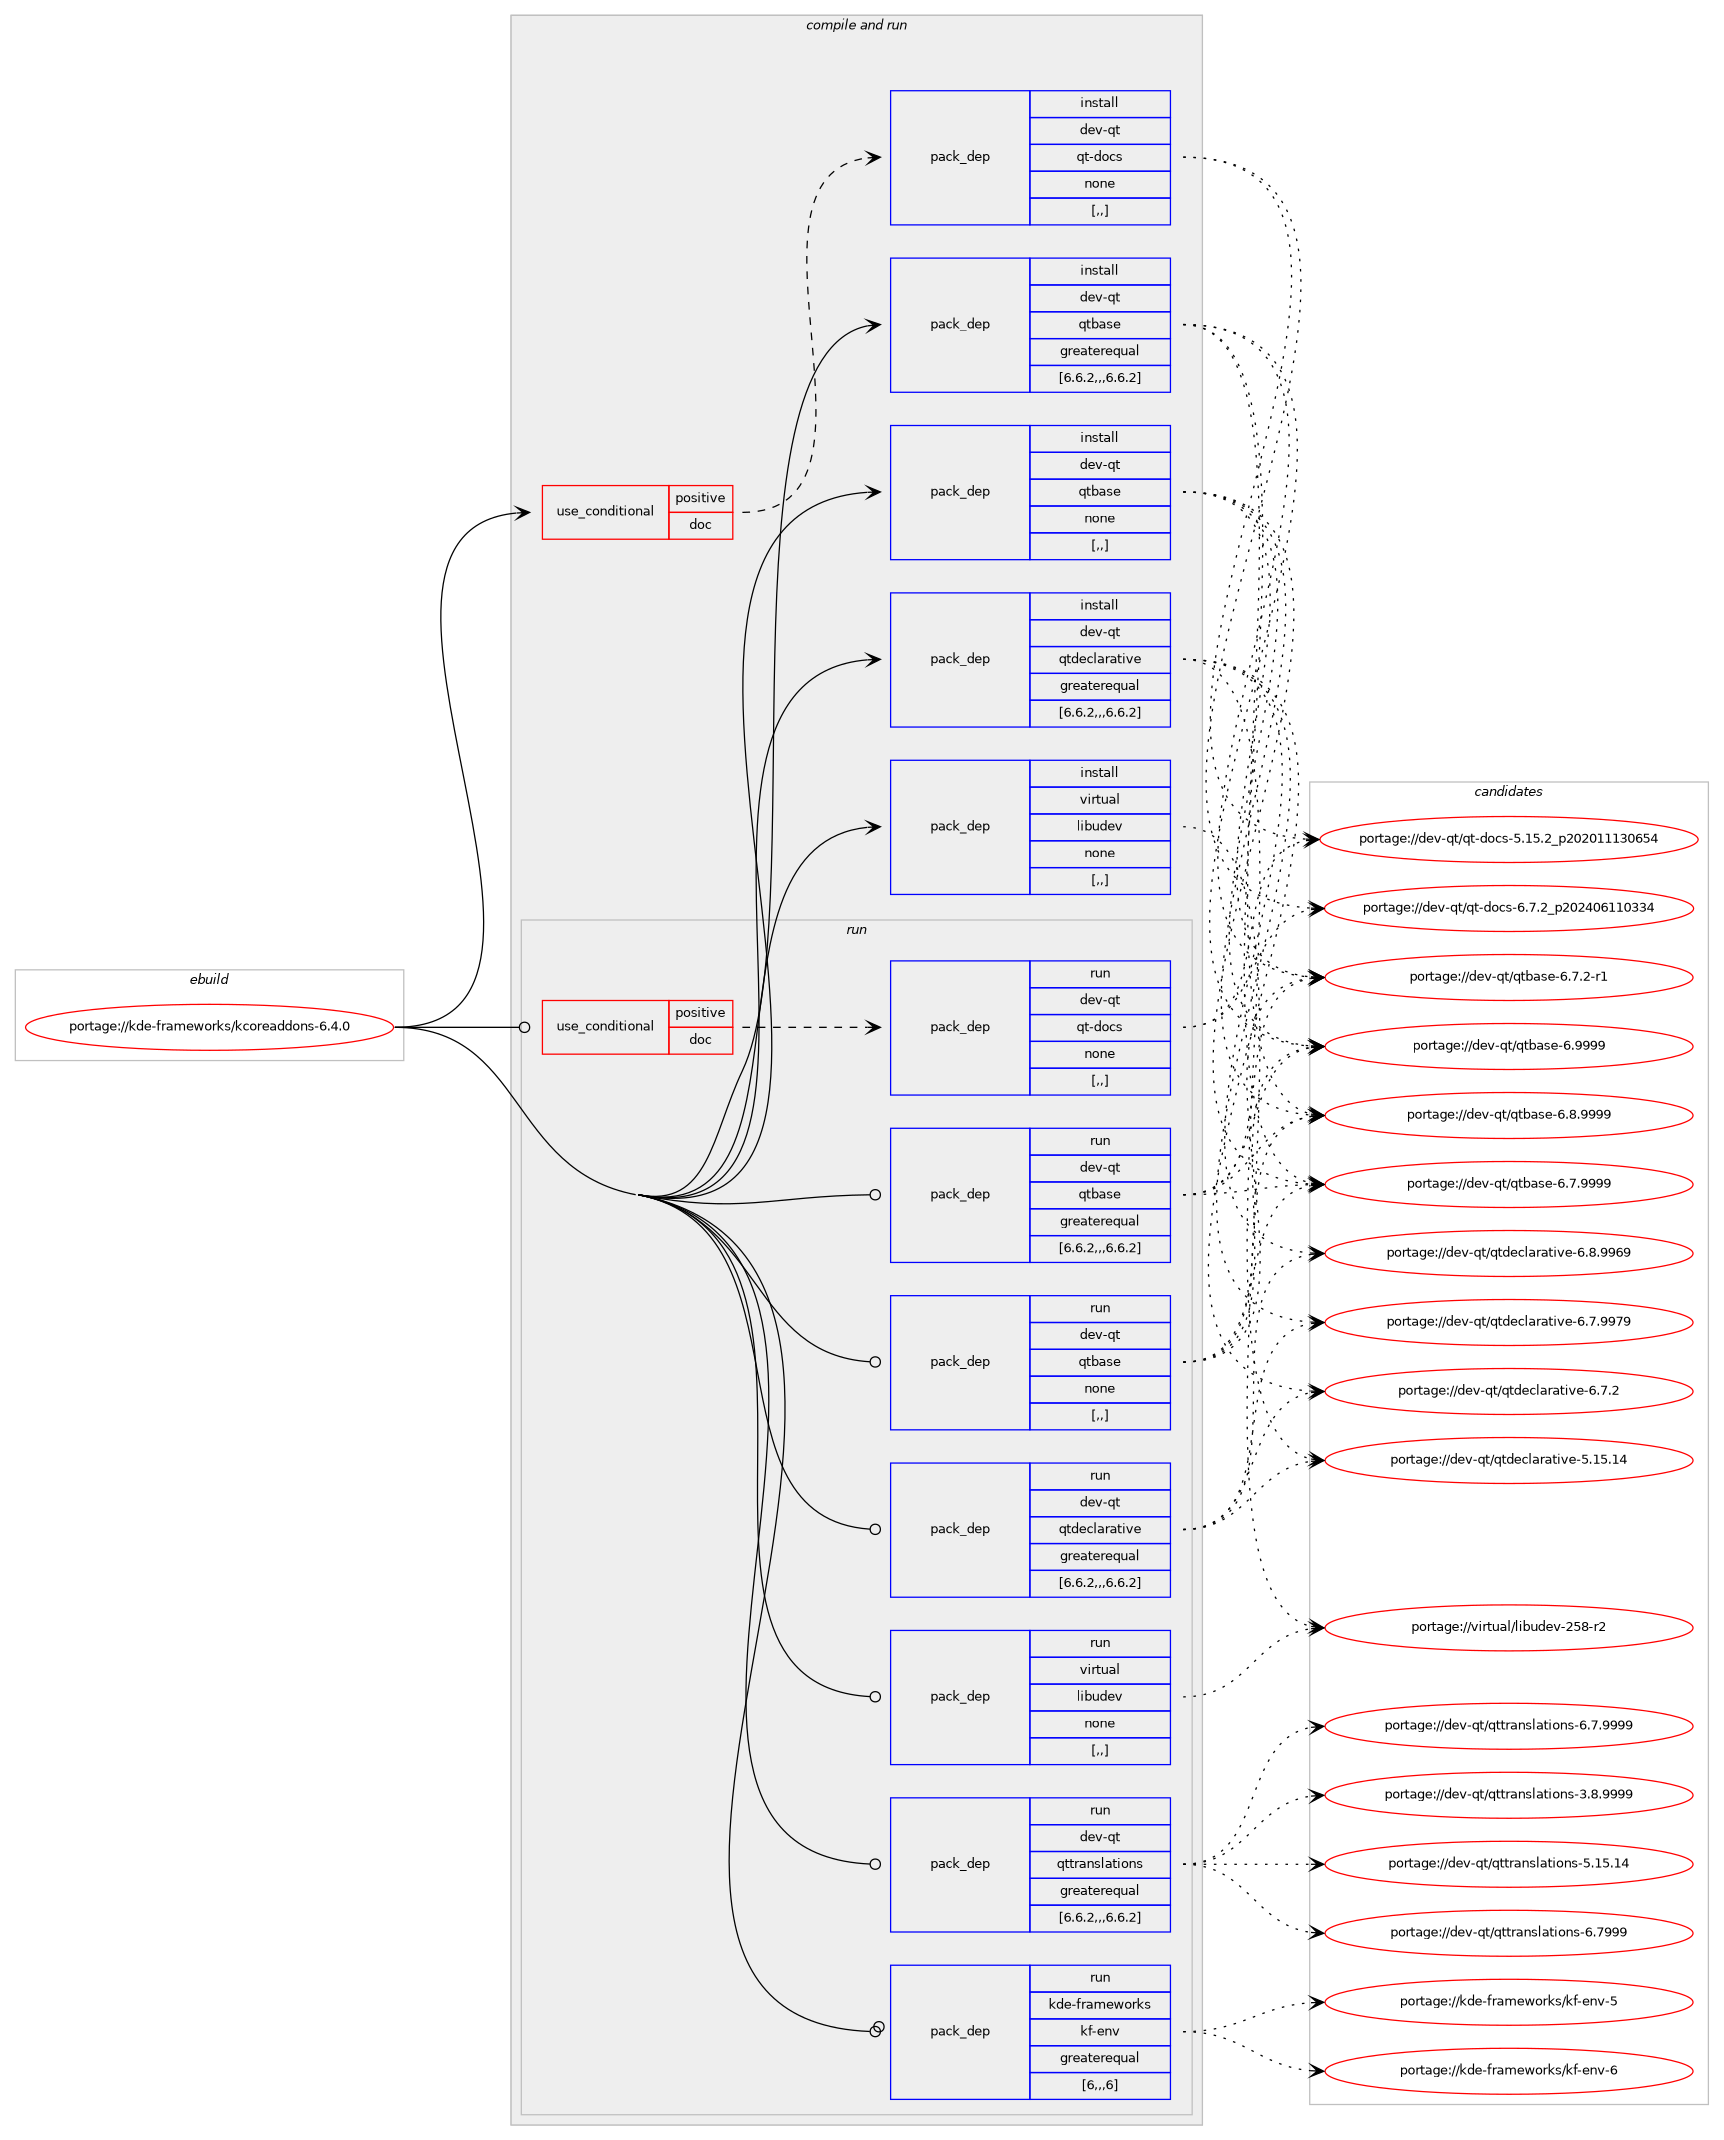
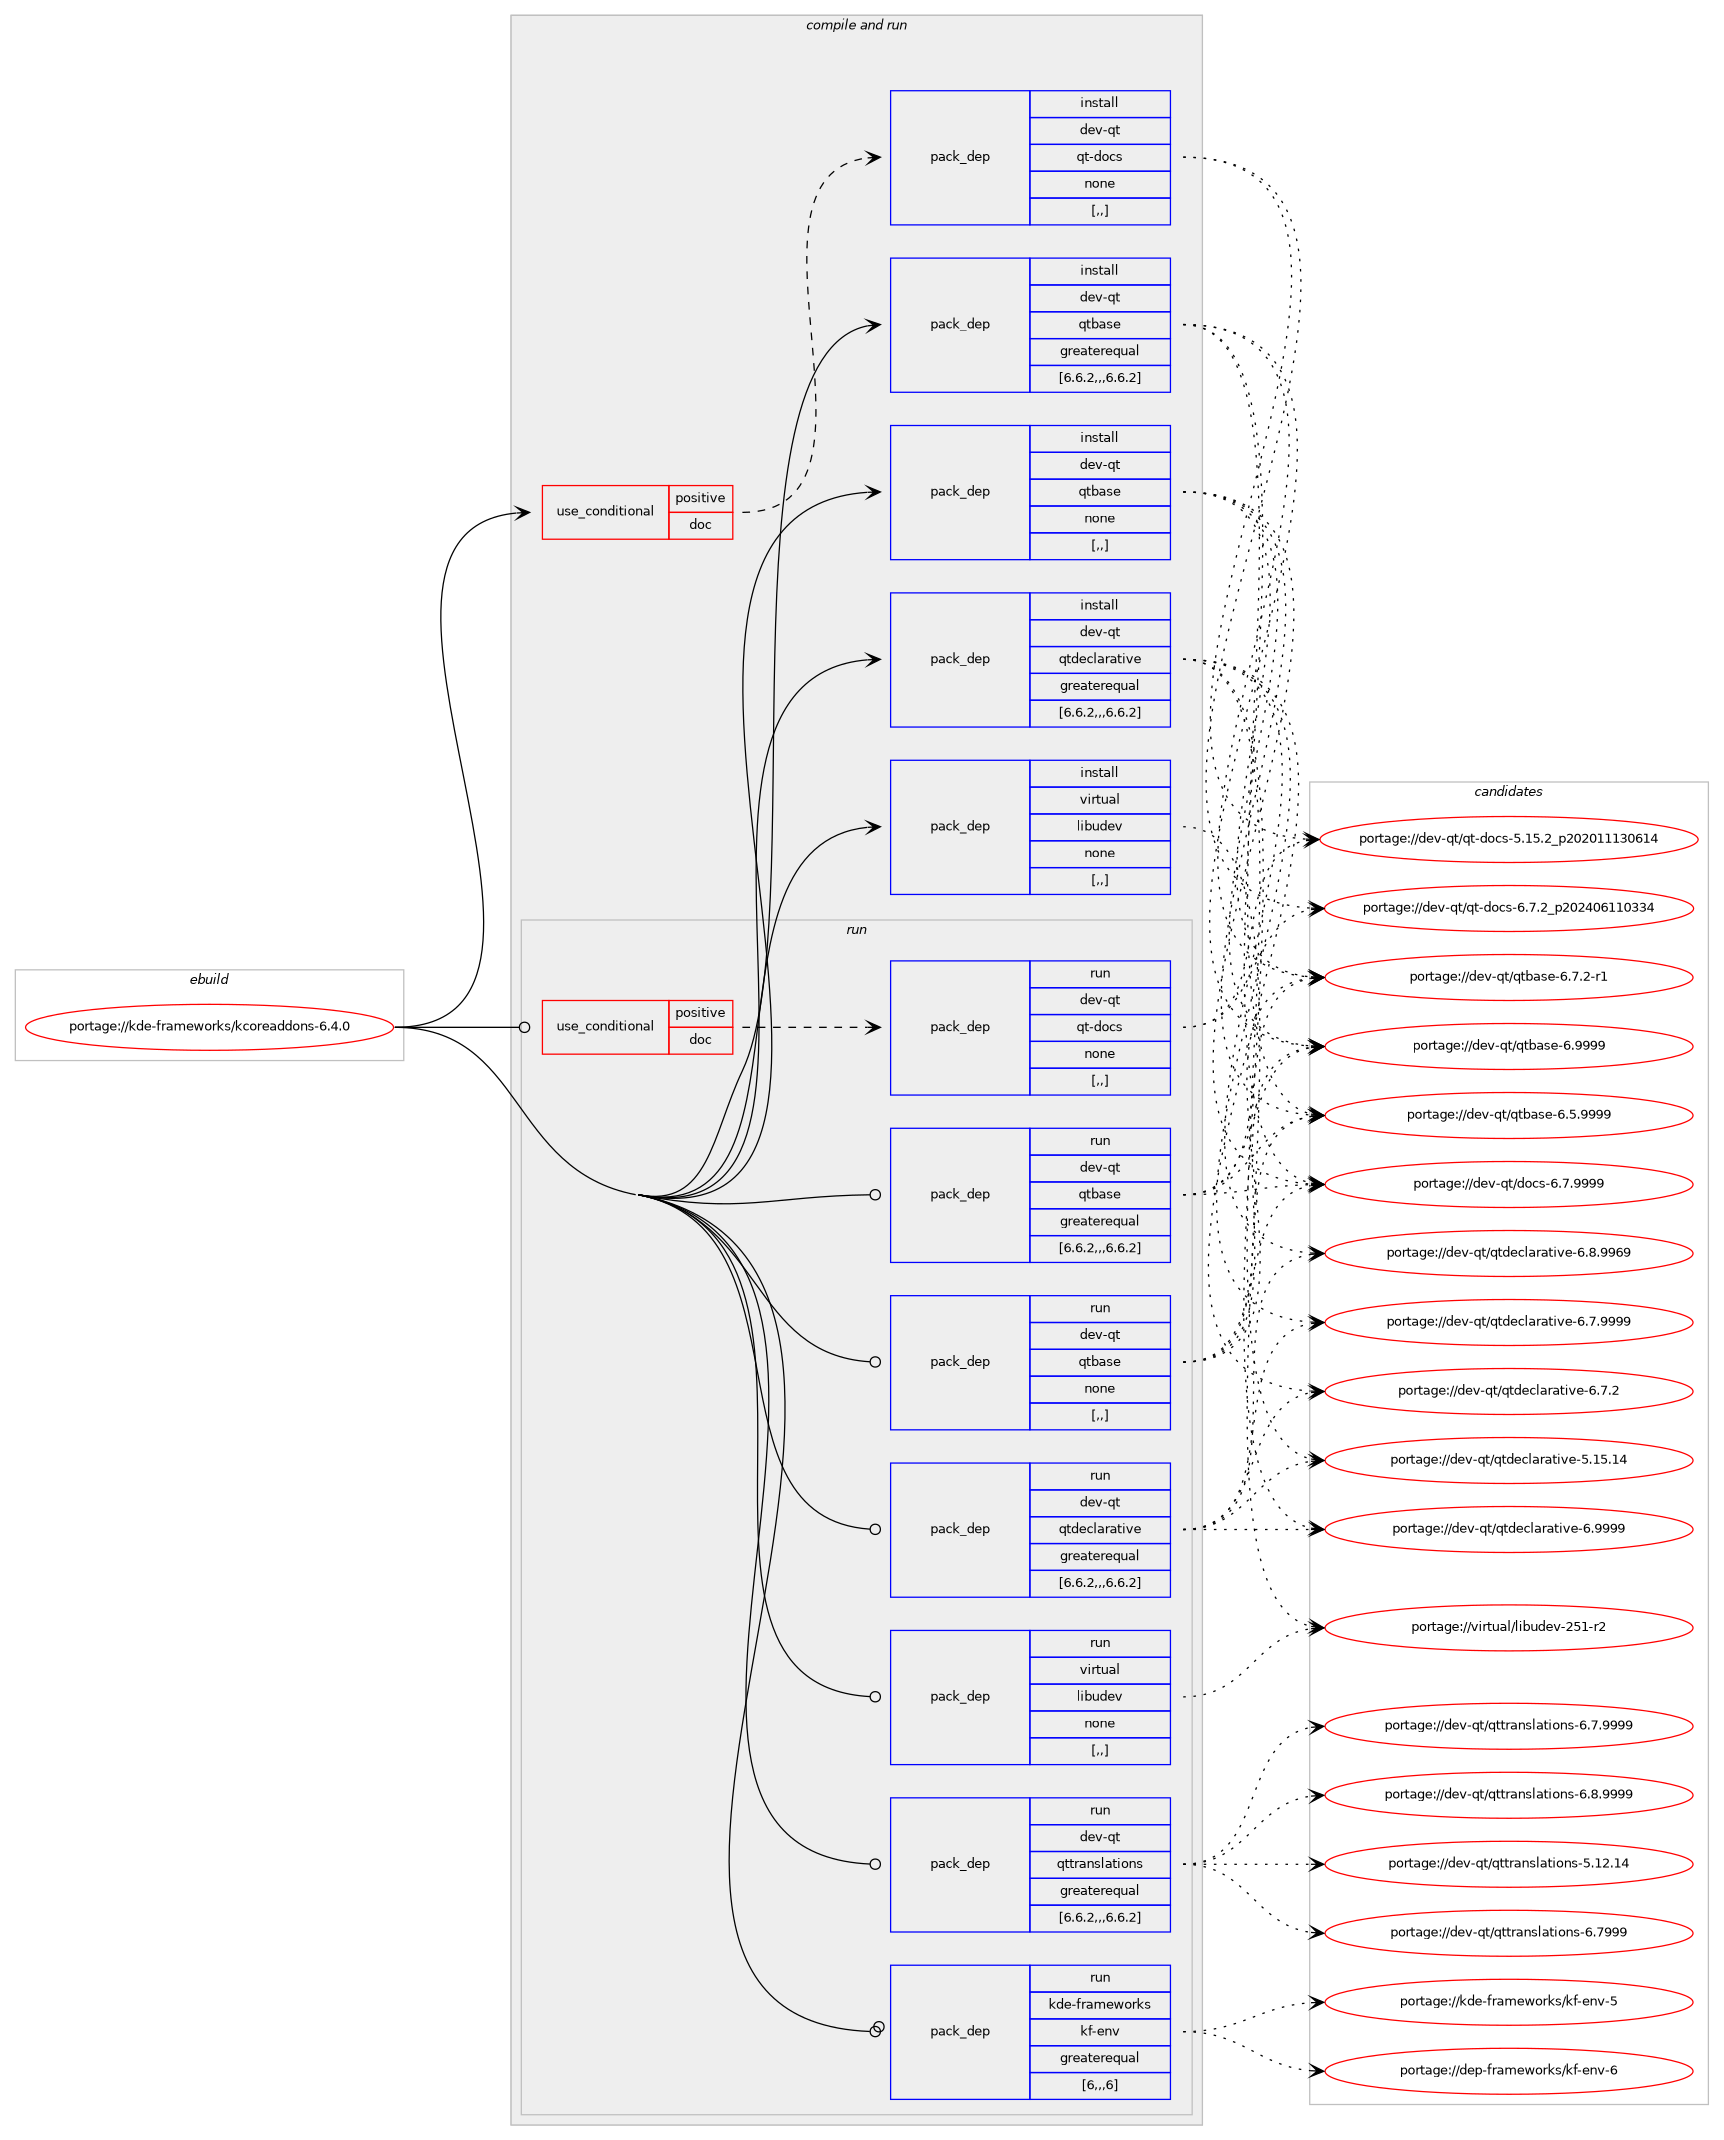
(1509, 839) -> (1509, 839)
(1509, 1116) -> (1509, 1116)
(1509, 1184) -> (1509, 1184)
(1509, 1322) -> (1509, 1322)
none -> (1509, 1529)
(1509, 1628) -> (1509, 1628)
(1509, 1795) -> (1509, 1795)
(1509, 1864) -> (1509, 1864)
(1509, 2071) -> (1509, 2071)
